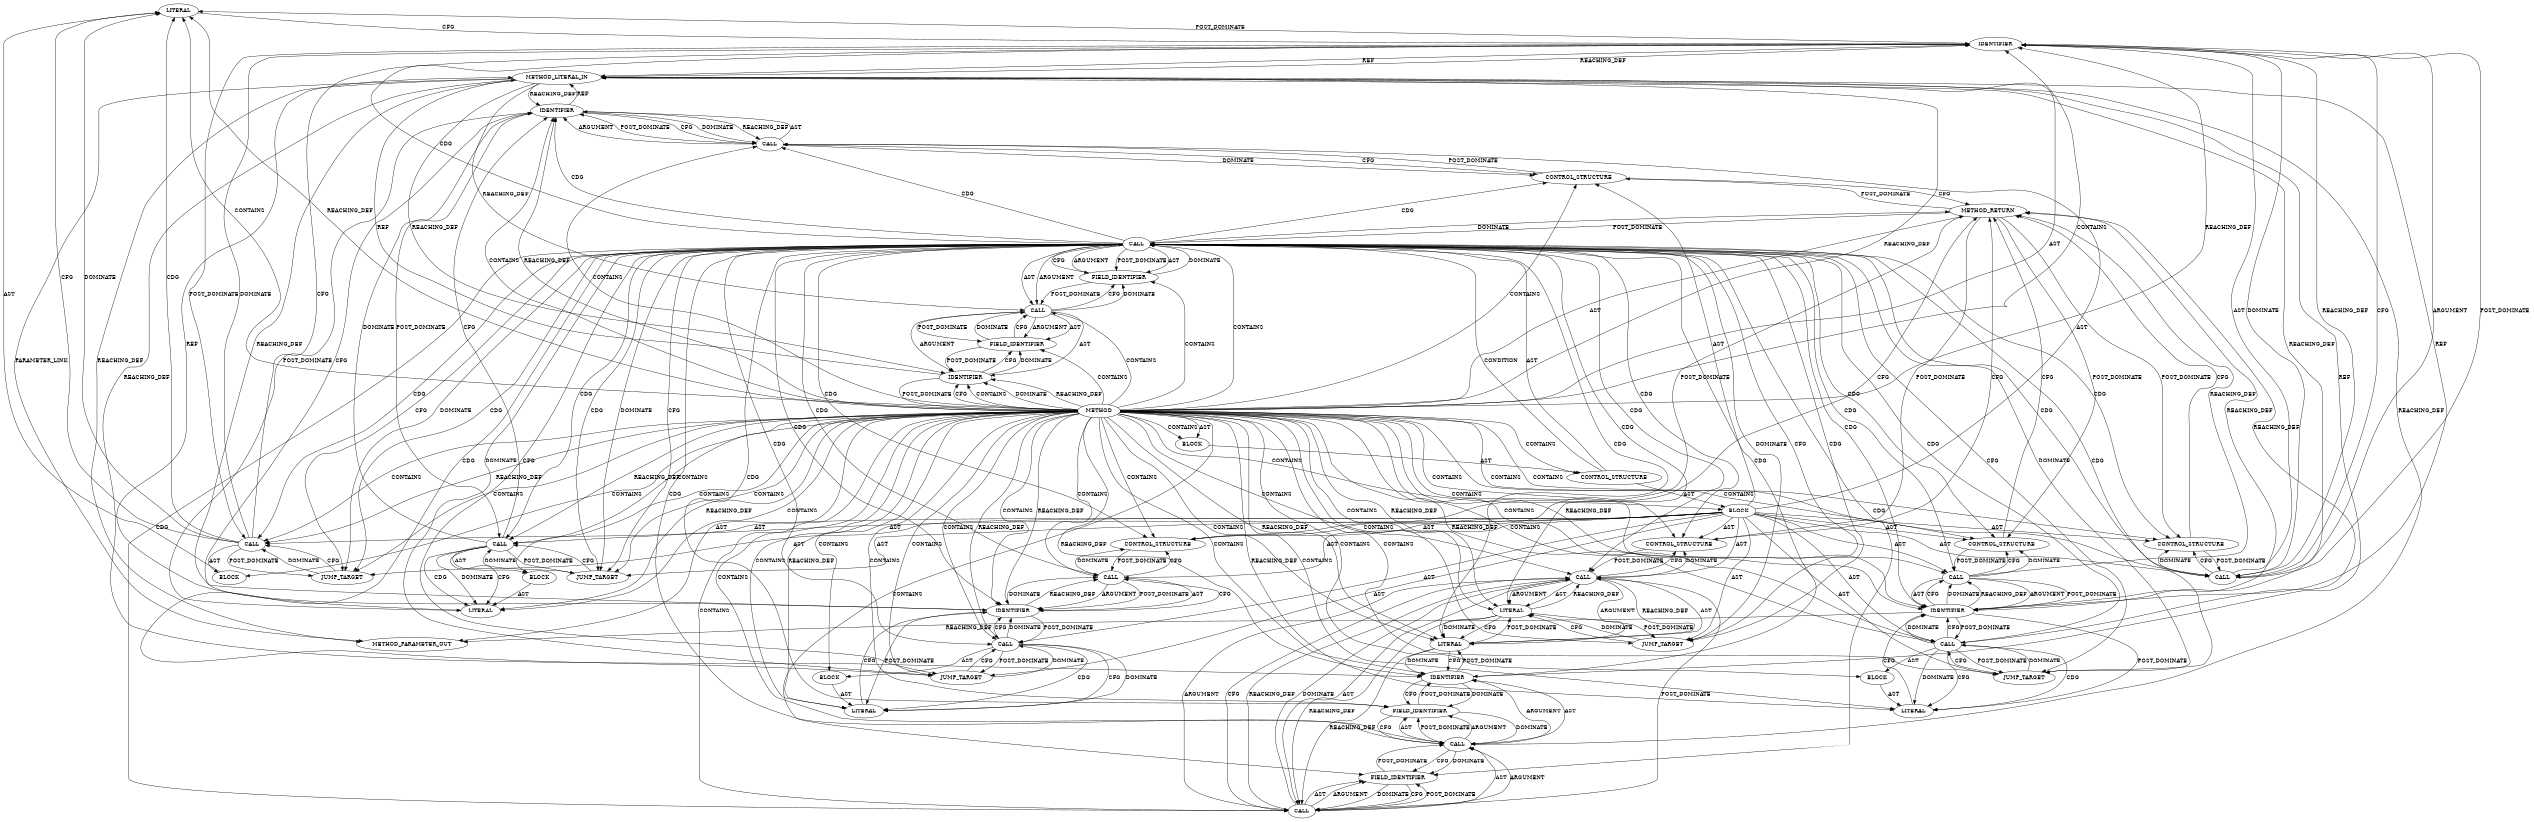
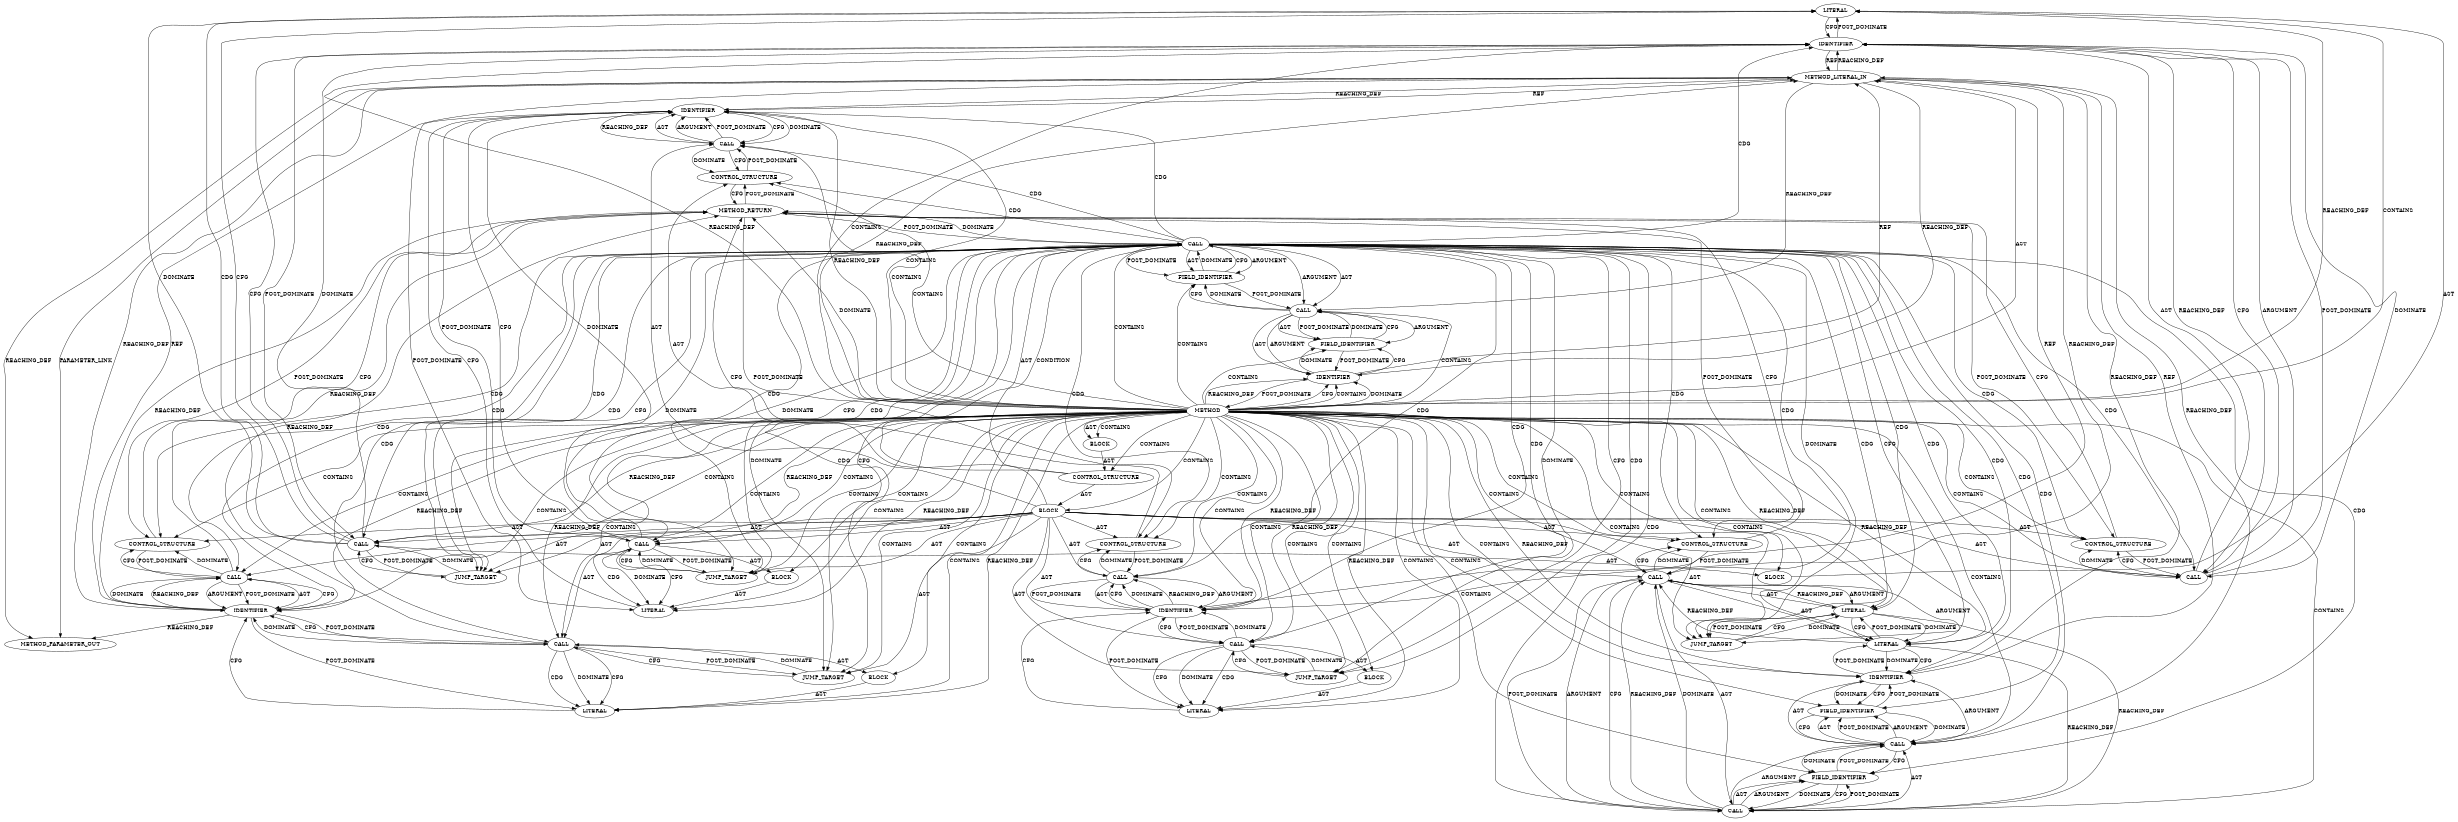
(1595, 311) -> (855, 311)
(758, 522) -> none
